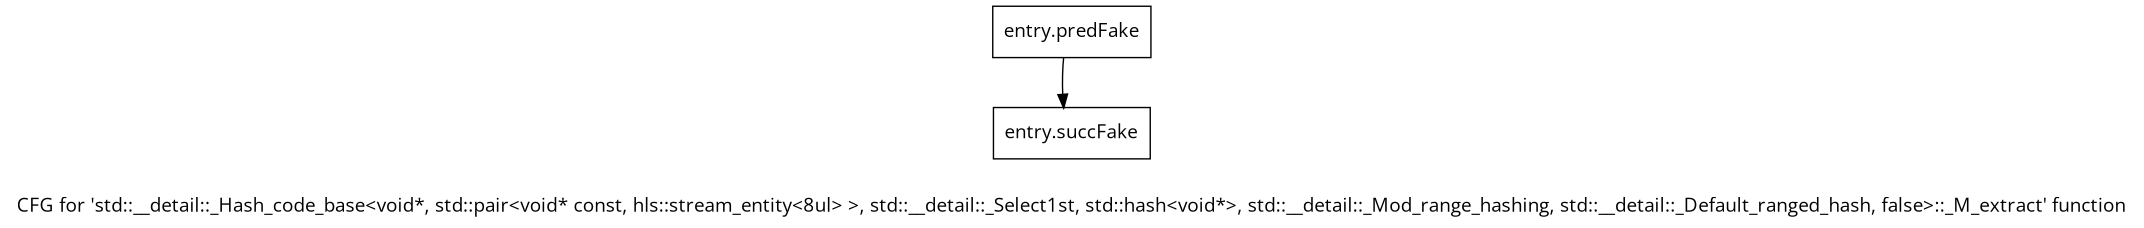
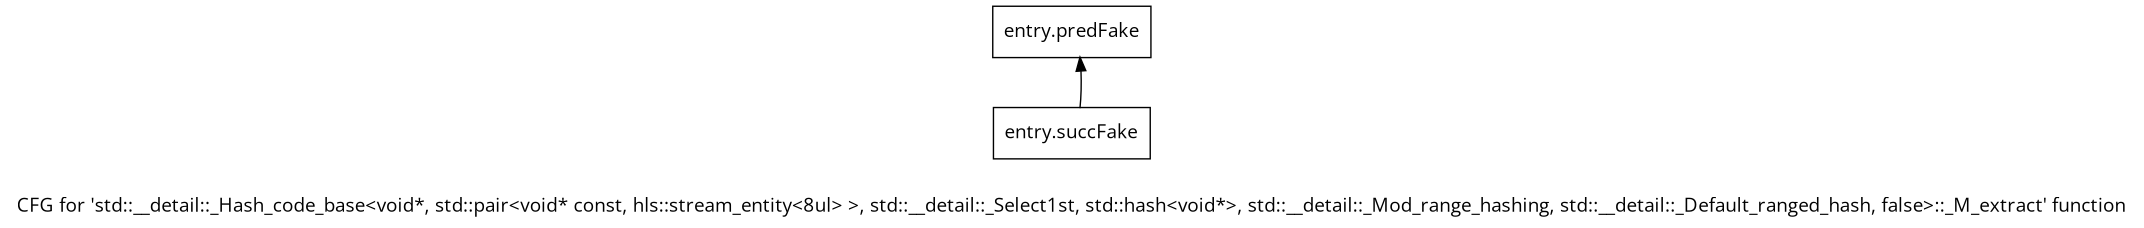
(1063, 76) -> (1081, 90)
